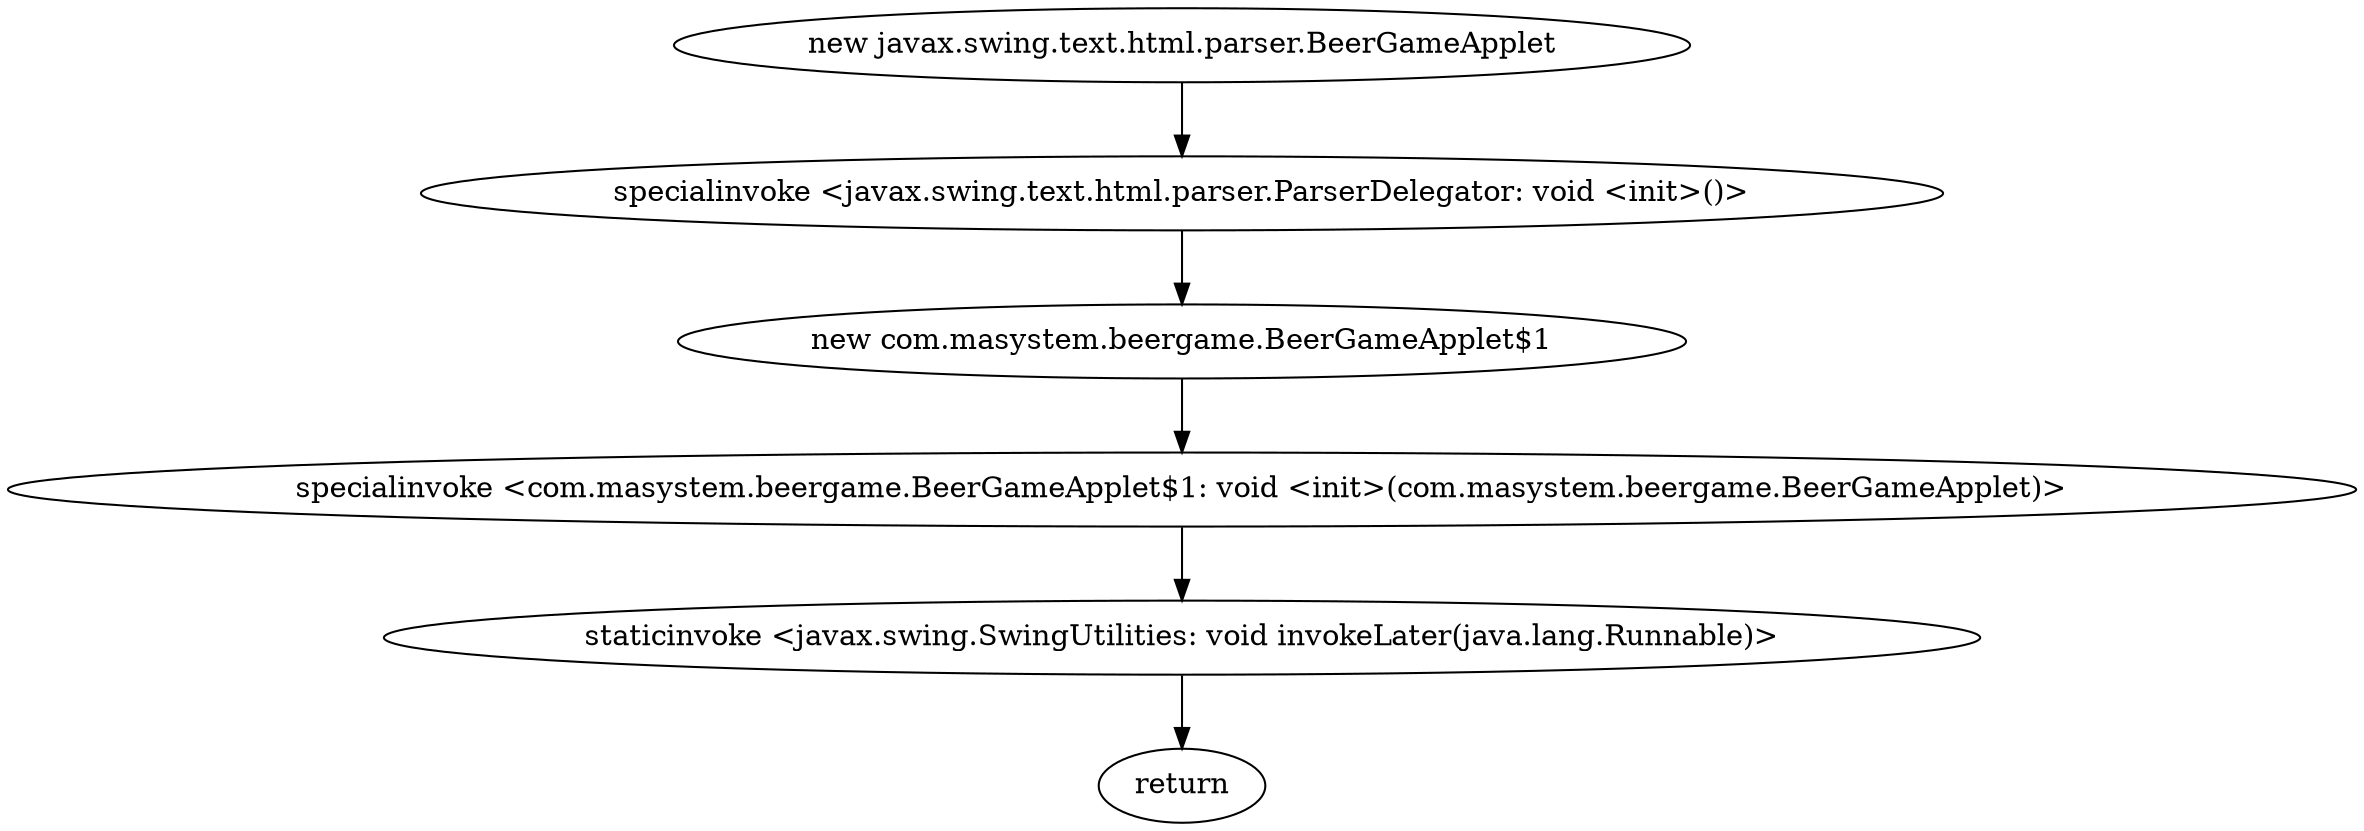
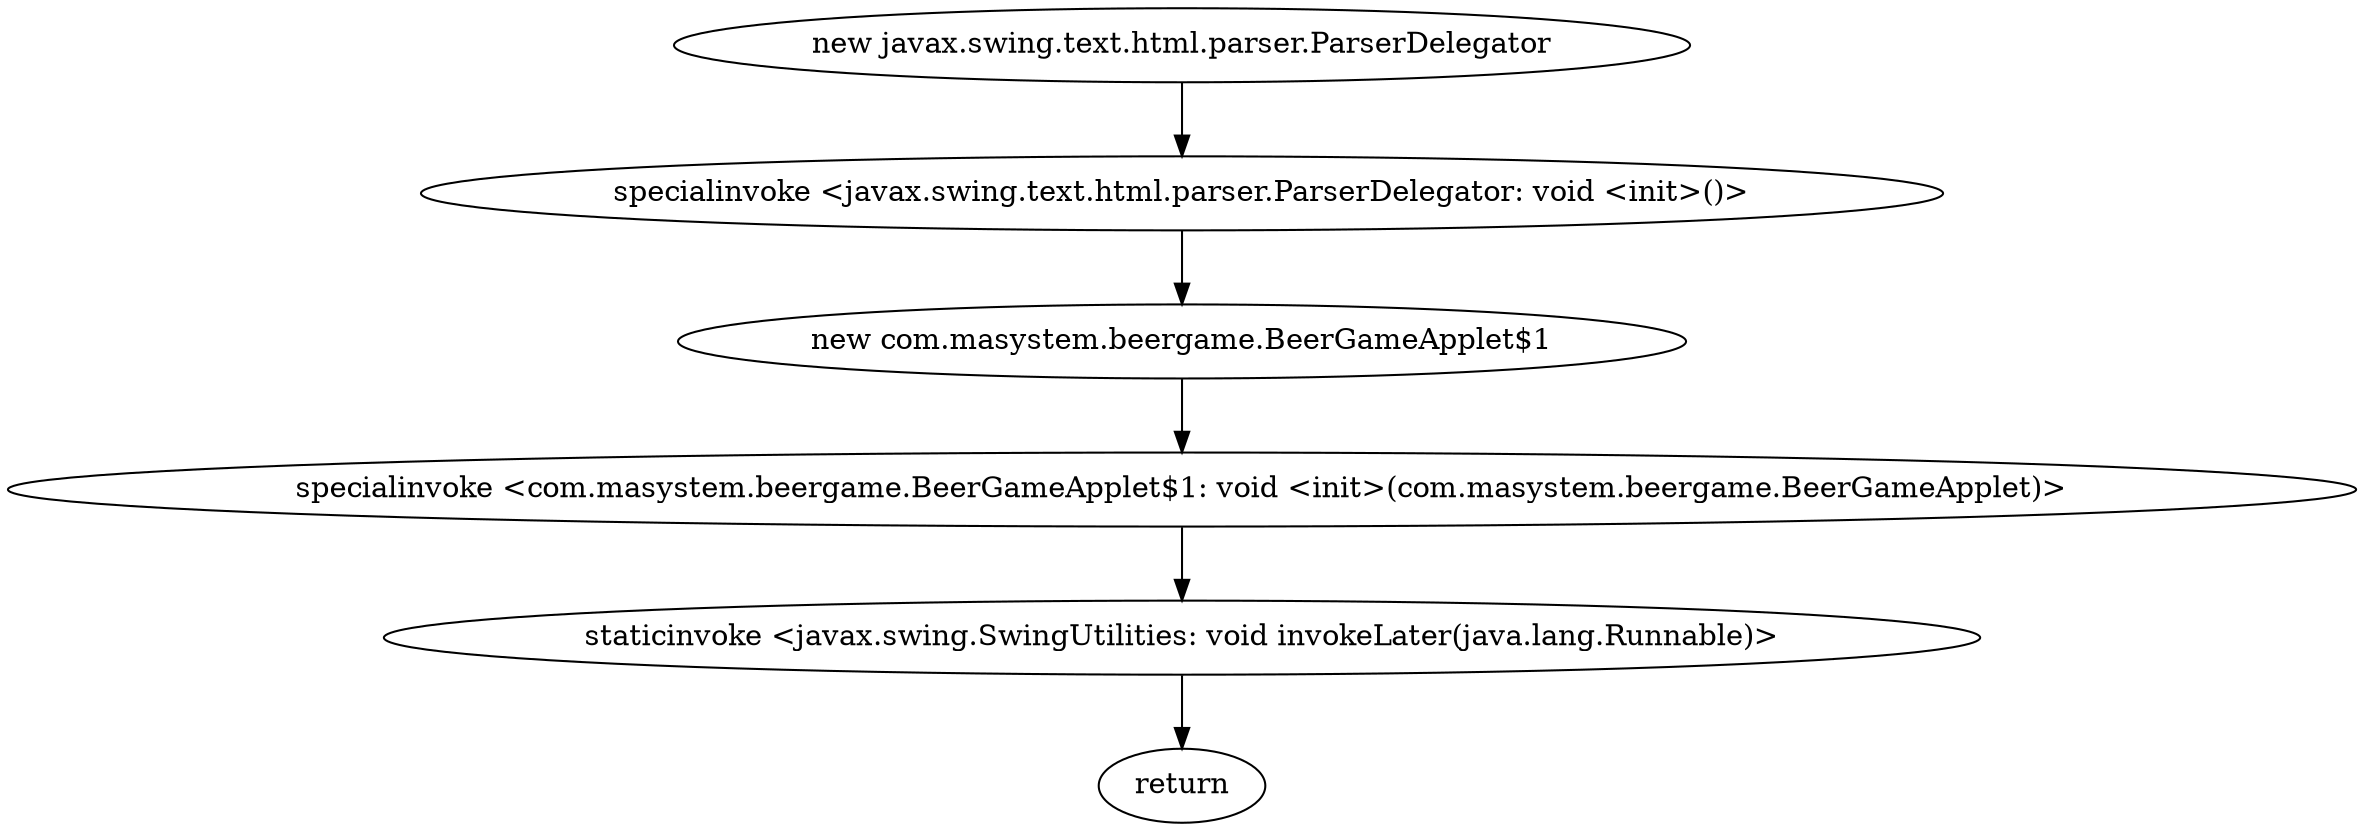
(1182, 45) -> (1182, 45)
